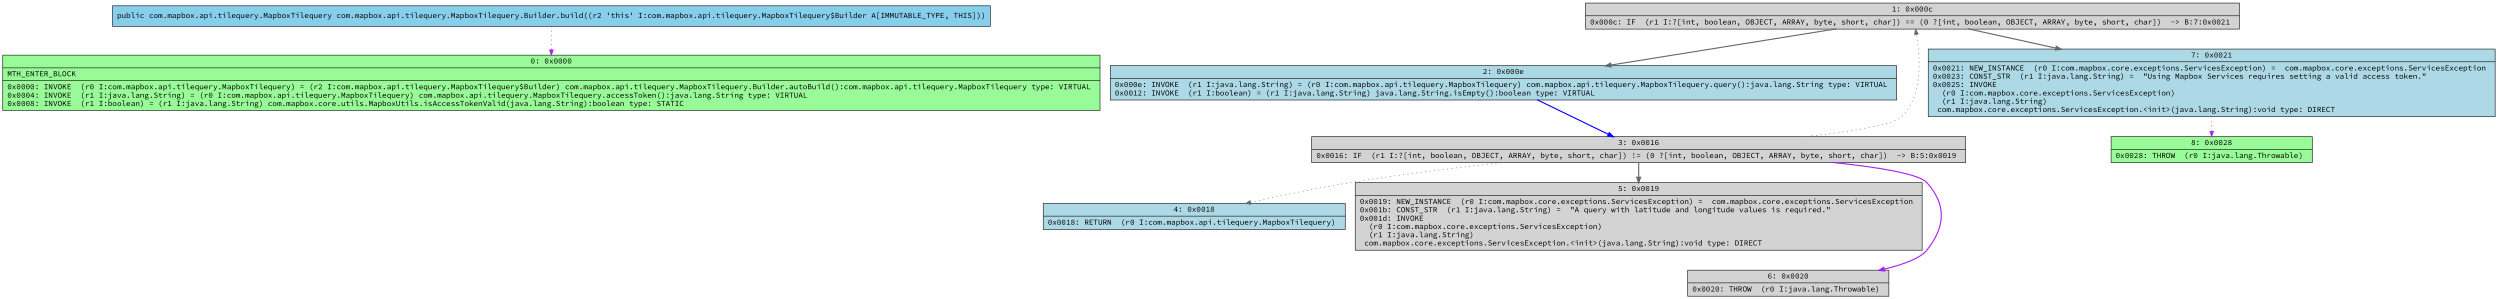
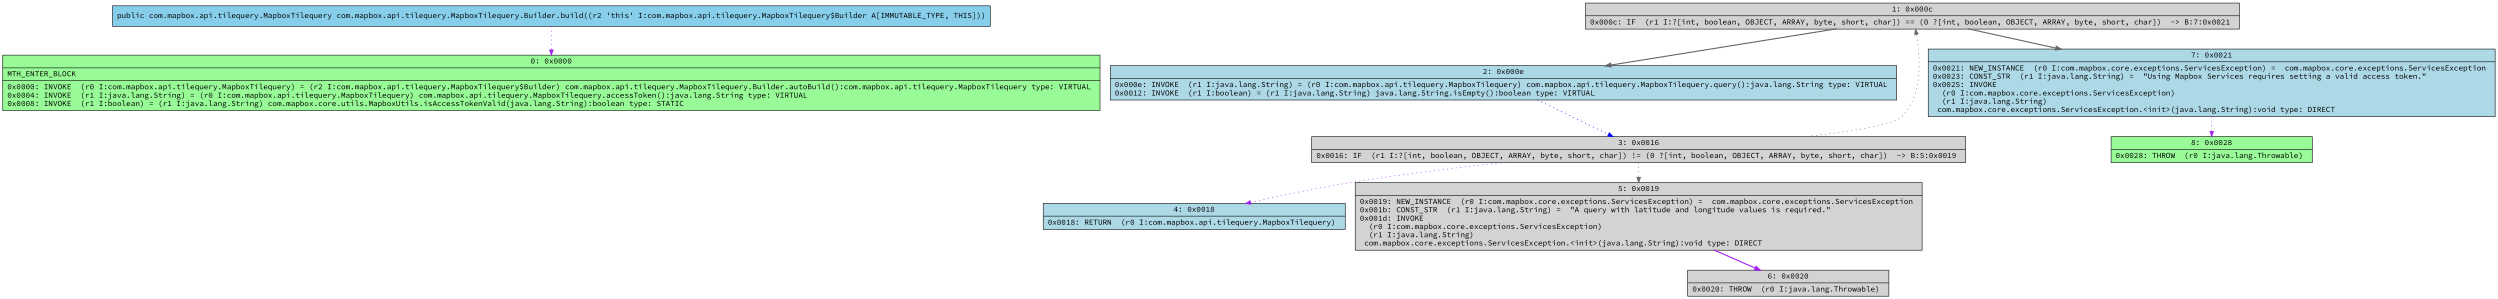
(1573, 117) -> (1573, 117)
(1639, 170) -> (1639, 170)
(1377, 178) -> (1377, 178)
(1934, 192) -> (1735, 259)
